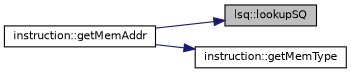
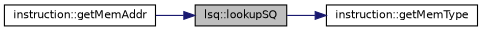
(170, 46) -> (301, 15)
